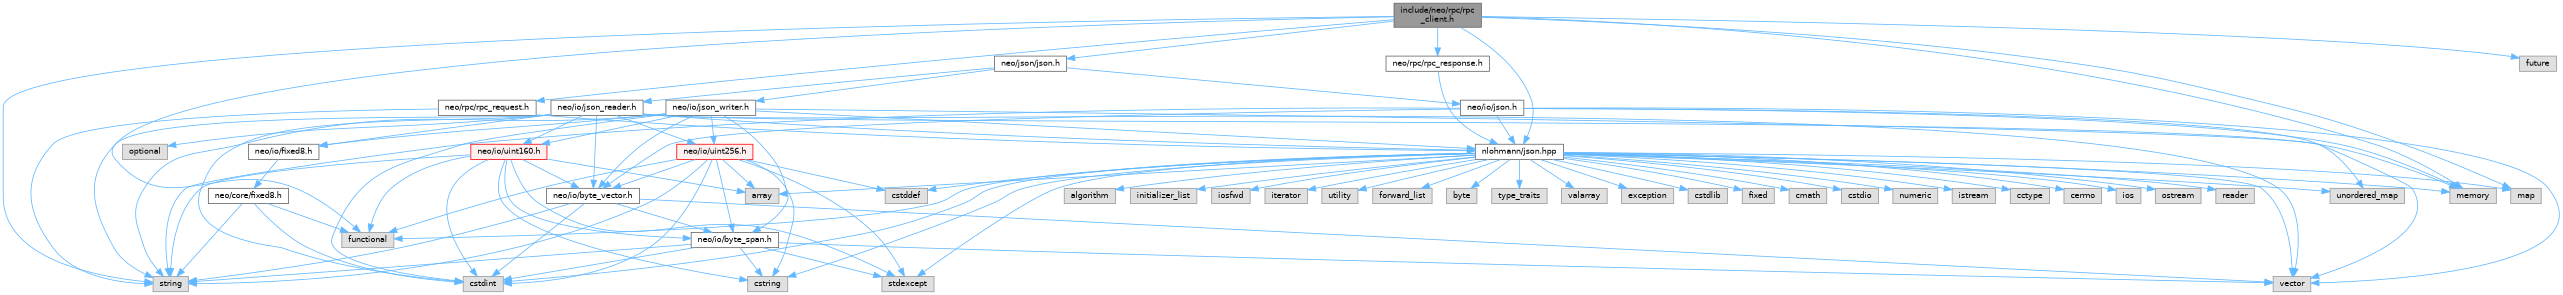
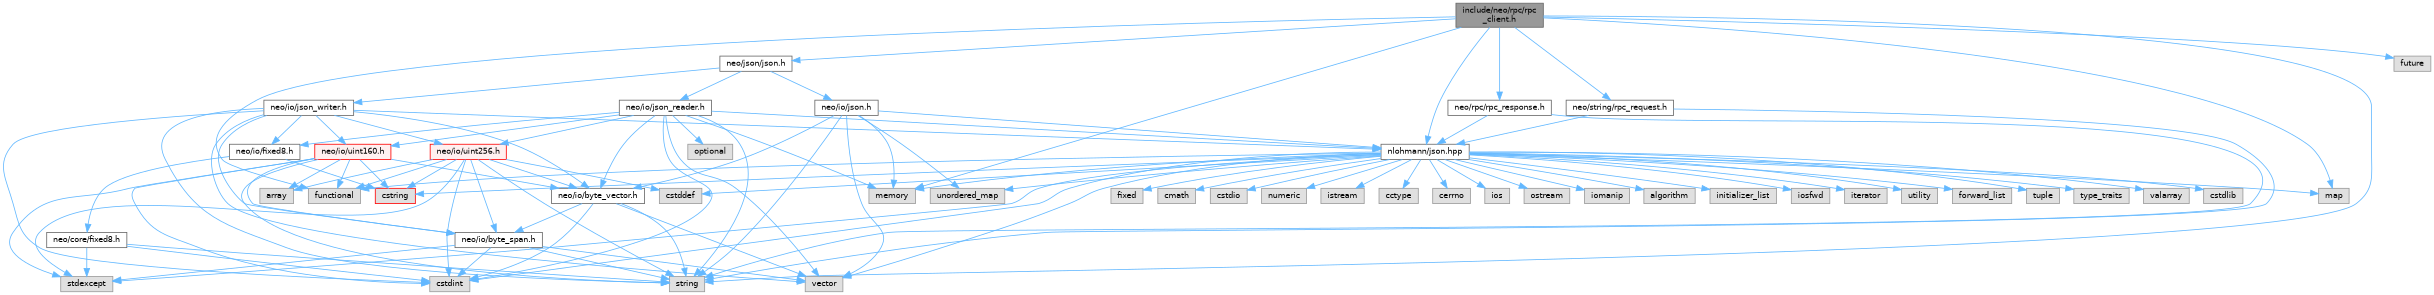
(487, 108) -> (1620, 108)
(1131, 174) -> none
(1462, 196) -> (2043, 196)
(1648, 196) -> none
(2235, 196) -> (1607, 196)
none -> (2251, 200)
(304, 217) -> (87, 254)
(749, 259) -> (329, 173)
(768, 284) -> (395, 196)
